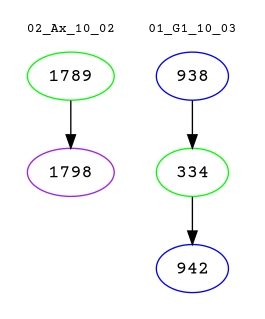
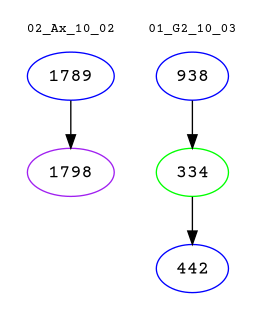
(193, 29) -> (193, 29)
(71, 76) -> (71, 76)
(192, 269) -> (192, 269)
